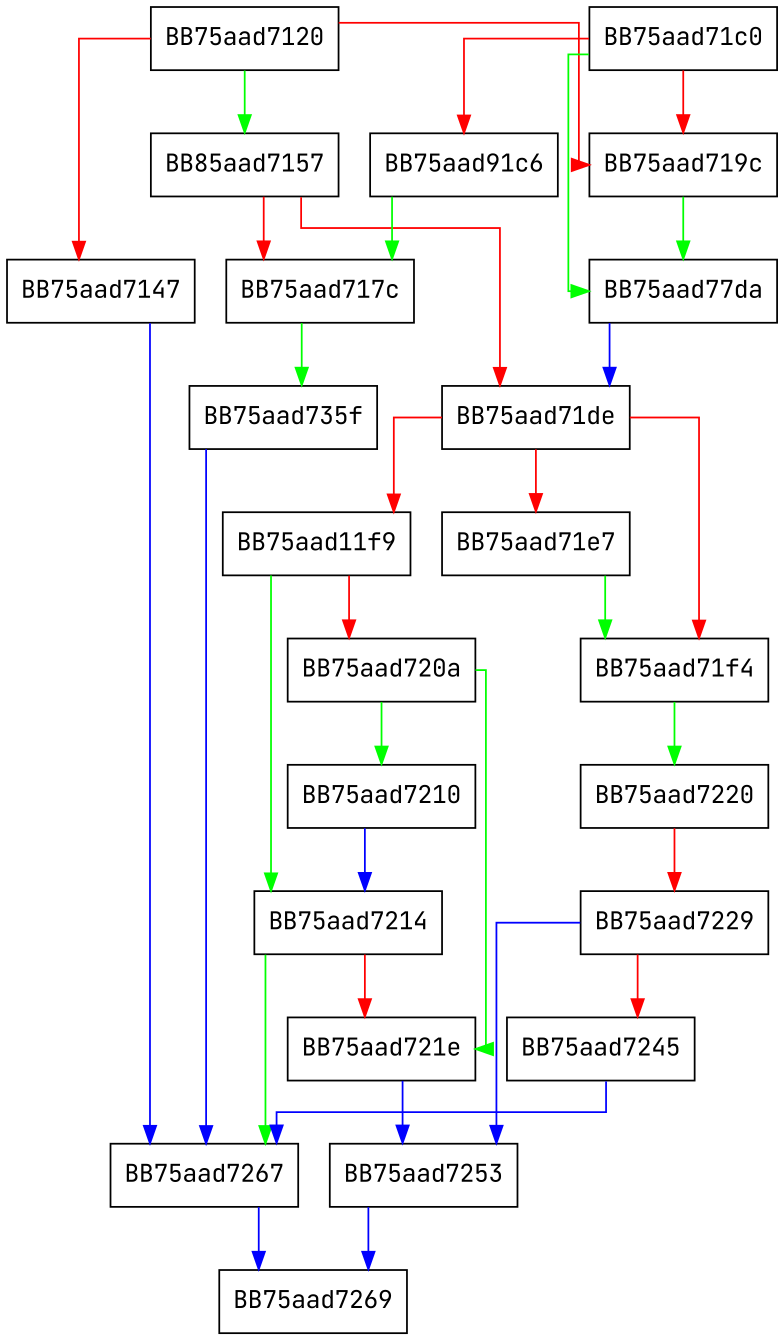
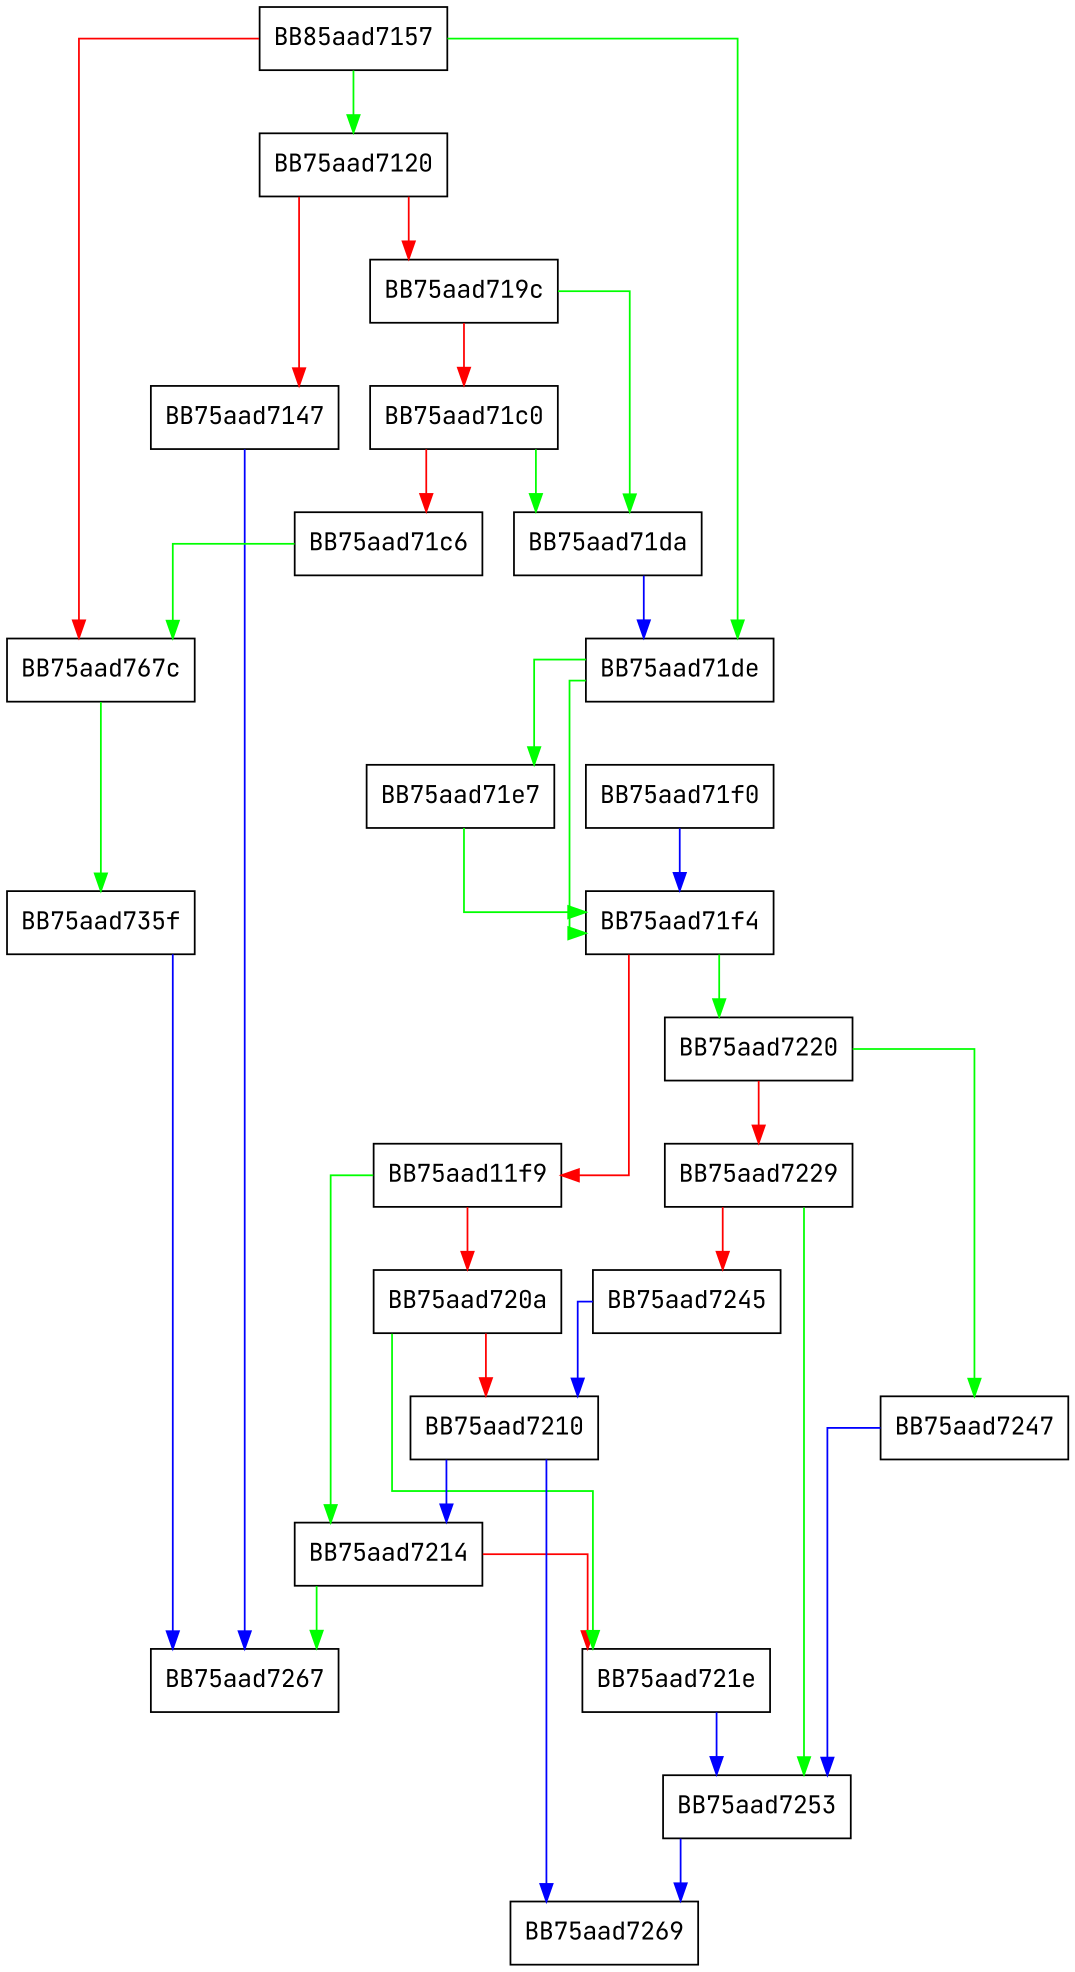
(245, 93) -> (353, 93)
(683, 93) -> (464, 345)
(464, 165) -> (389, 544)
(455, 228) -> (738, 184)
(320, 291) -> (101, 670)
(683, 291) -> (608, 544)
(394, 432) -> (629, 1090)
(536, 472) -> (534, 677)
(699, 484) -> (570, 800)
(382, 724) -> (486, 1356)
none -> (680, 796)
(496, 982) -> (804, 1482)
(450, 1112) -> (578, 1332)
(259, 1229) -> (546, 1672)
none -> (974, 1428)
